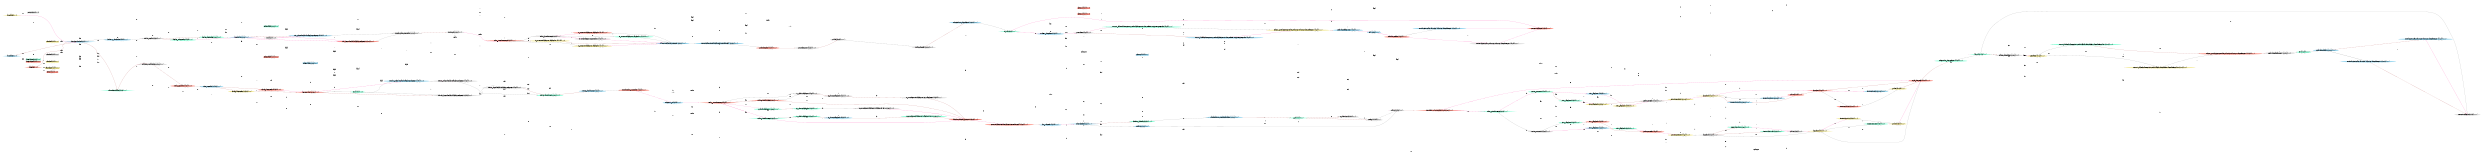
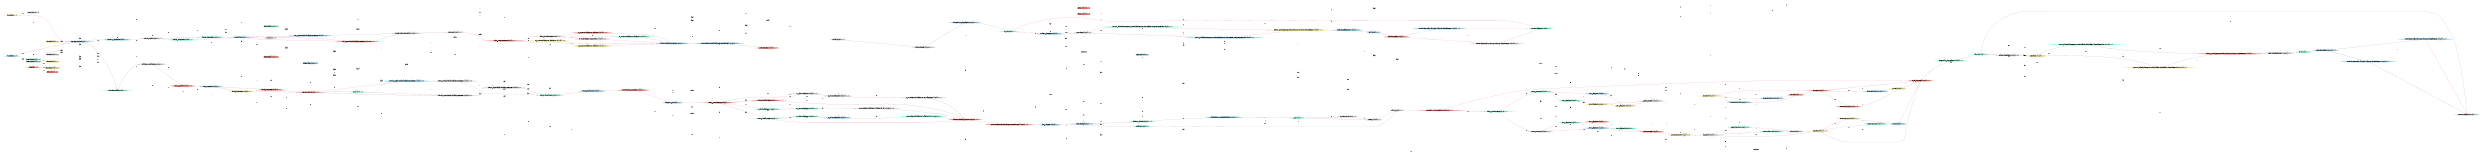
(1541, 29) -> (1541, 29)
(807, 48) -> none
(33, 62) -> (33, 62)
(1681, 99) -> none
(1898, 124) -> (1898, 124)
